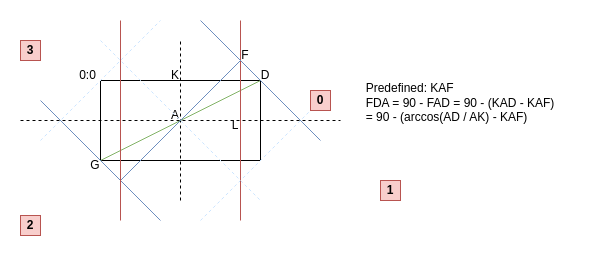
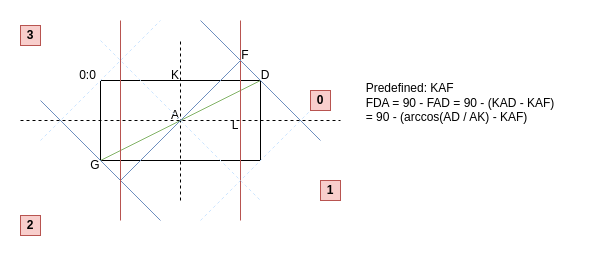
(31, 51) -> (31, 36)
(391, 191) -> (331, 191)
